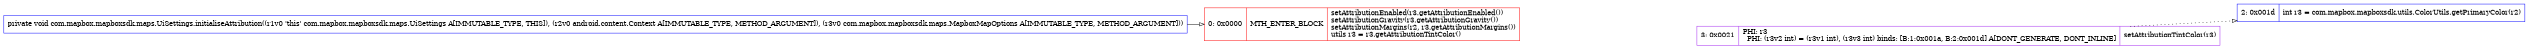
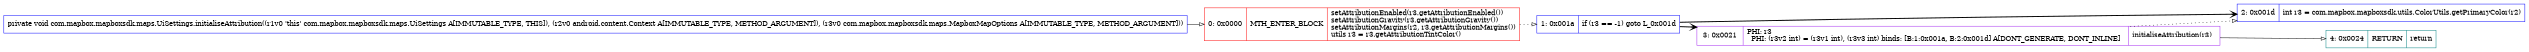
none -> (1608, 24)
(2170, 35) -> (2172, 35)
none -> (2381, 39)
